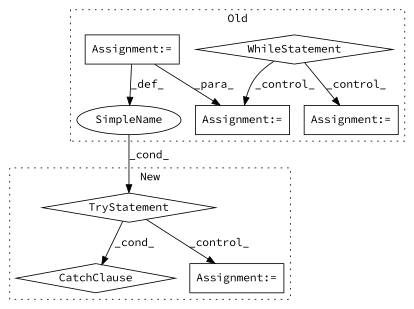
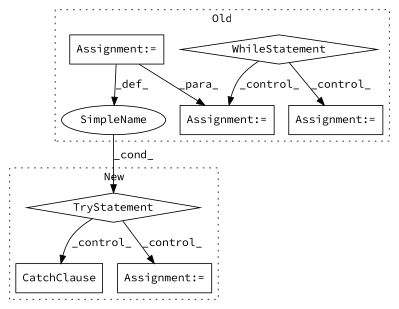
(135, 243) -> (102, 243)
(96, 278) -> (59, 278)
